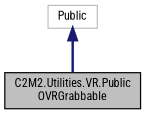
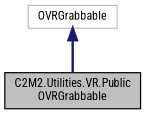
(73, 17) -> (73, 17)
